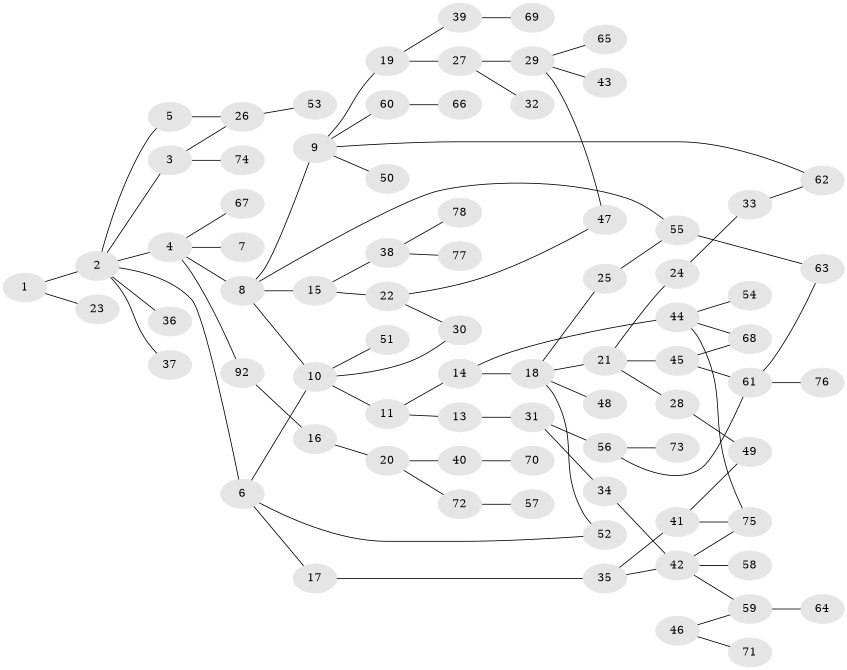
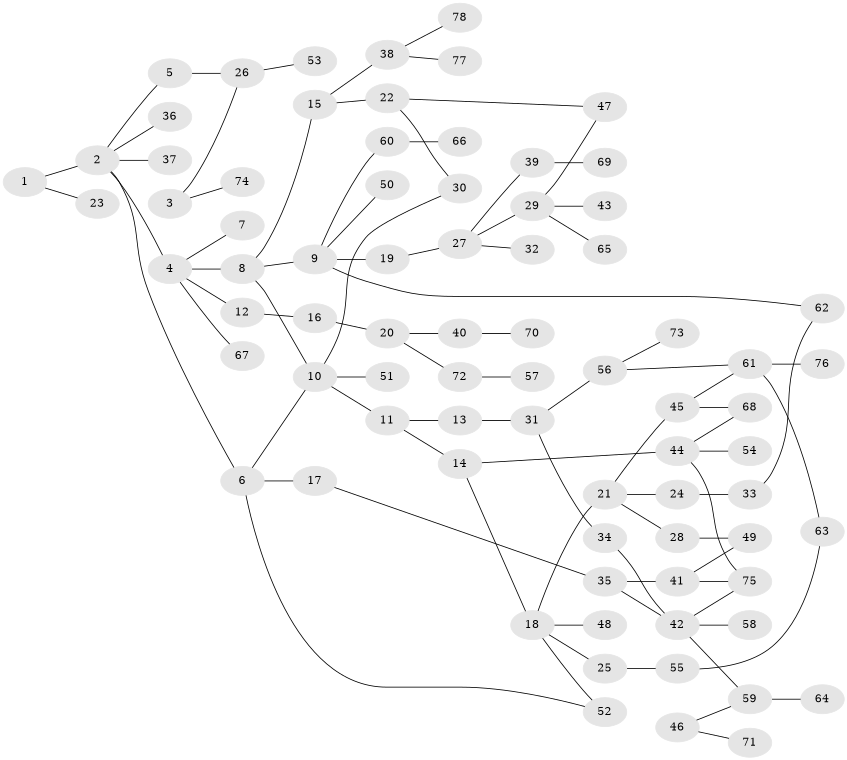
(424, 39) -> (495, 203)
(454, 188) -> none
(134, 213) -> none
(242, 373) -> (242, 313)
